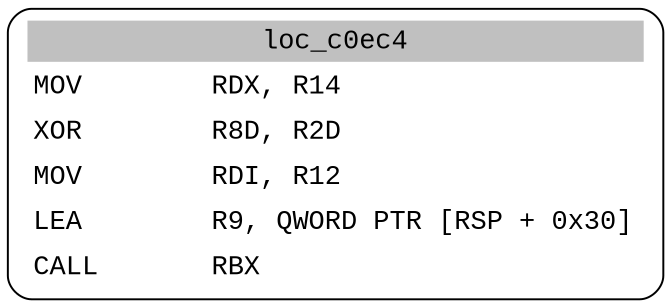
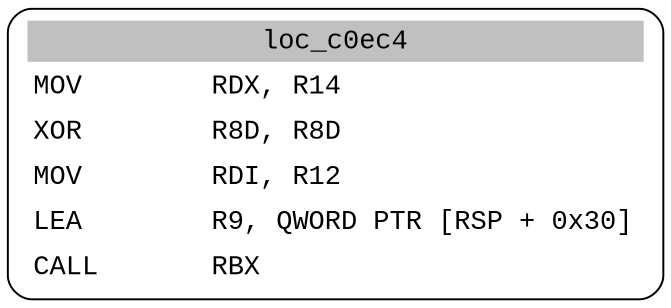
(187, 131) -> (187, 131)
